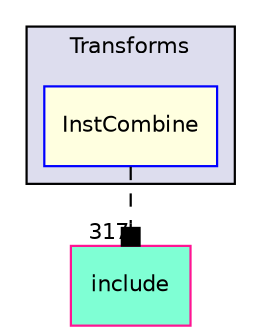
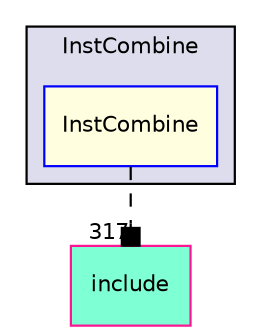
(131, 48) -> (131, 48)
